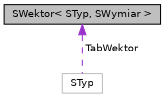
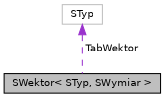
(82, 54) -> (82, 54)
